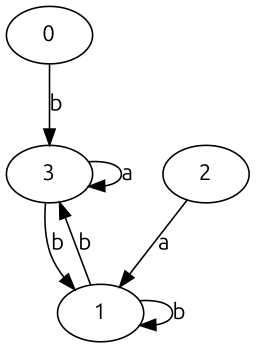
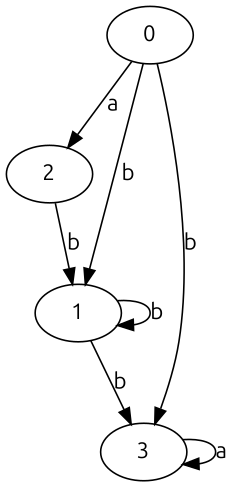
none -> (105, 98)
(47, 242) -> (117, 166)
(165, 244) -> (74, 244)
